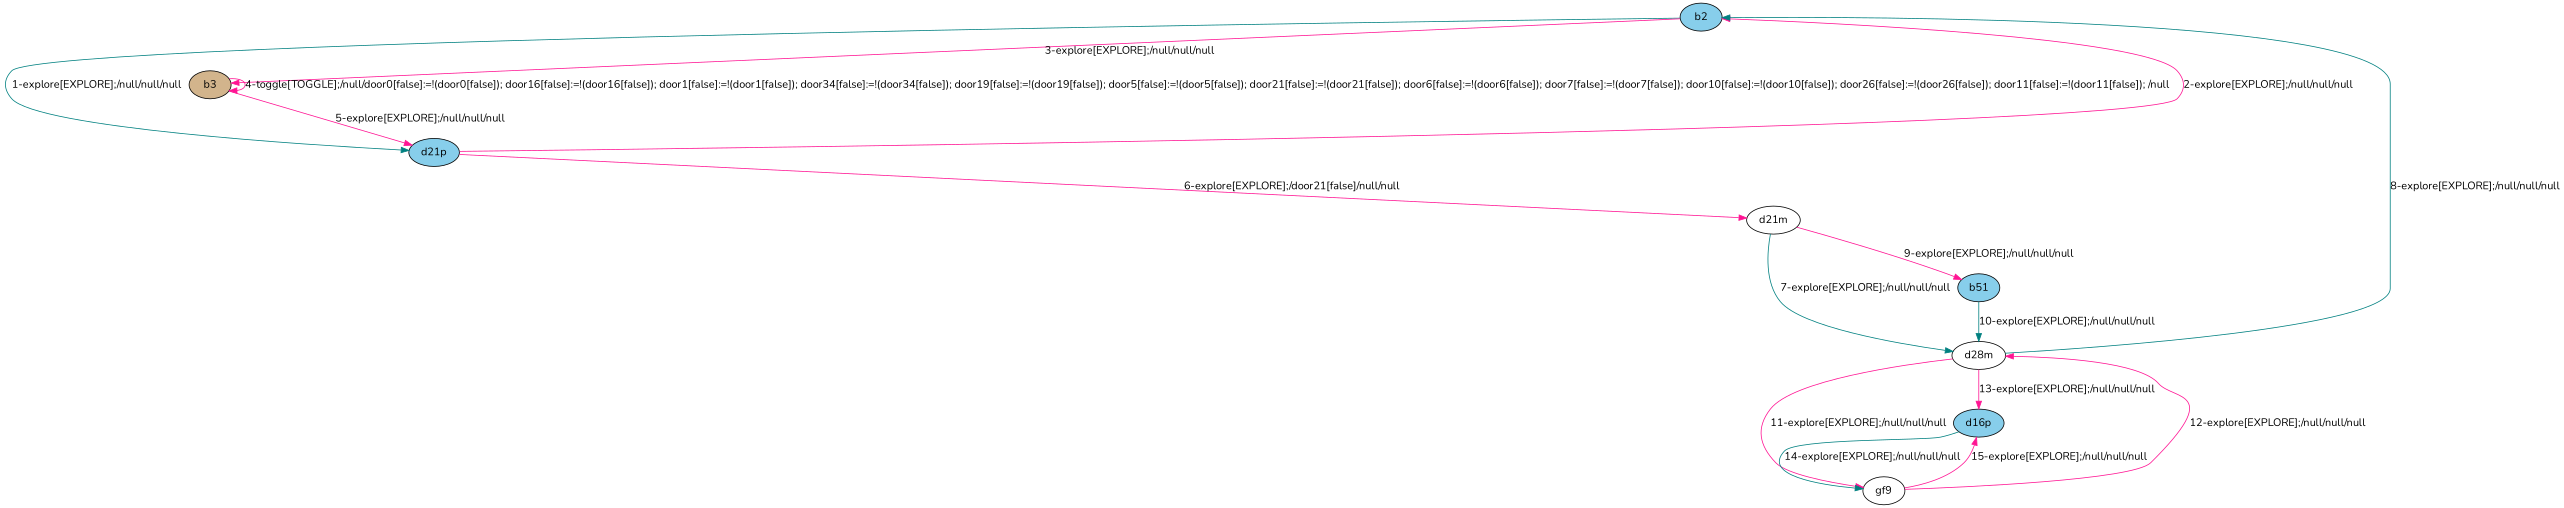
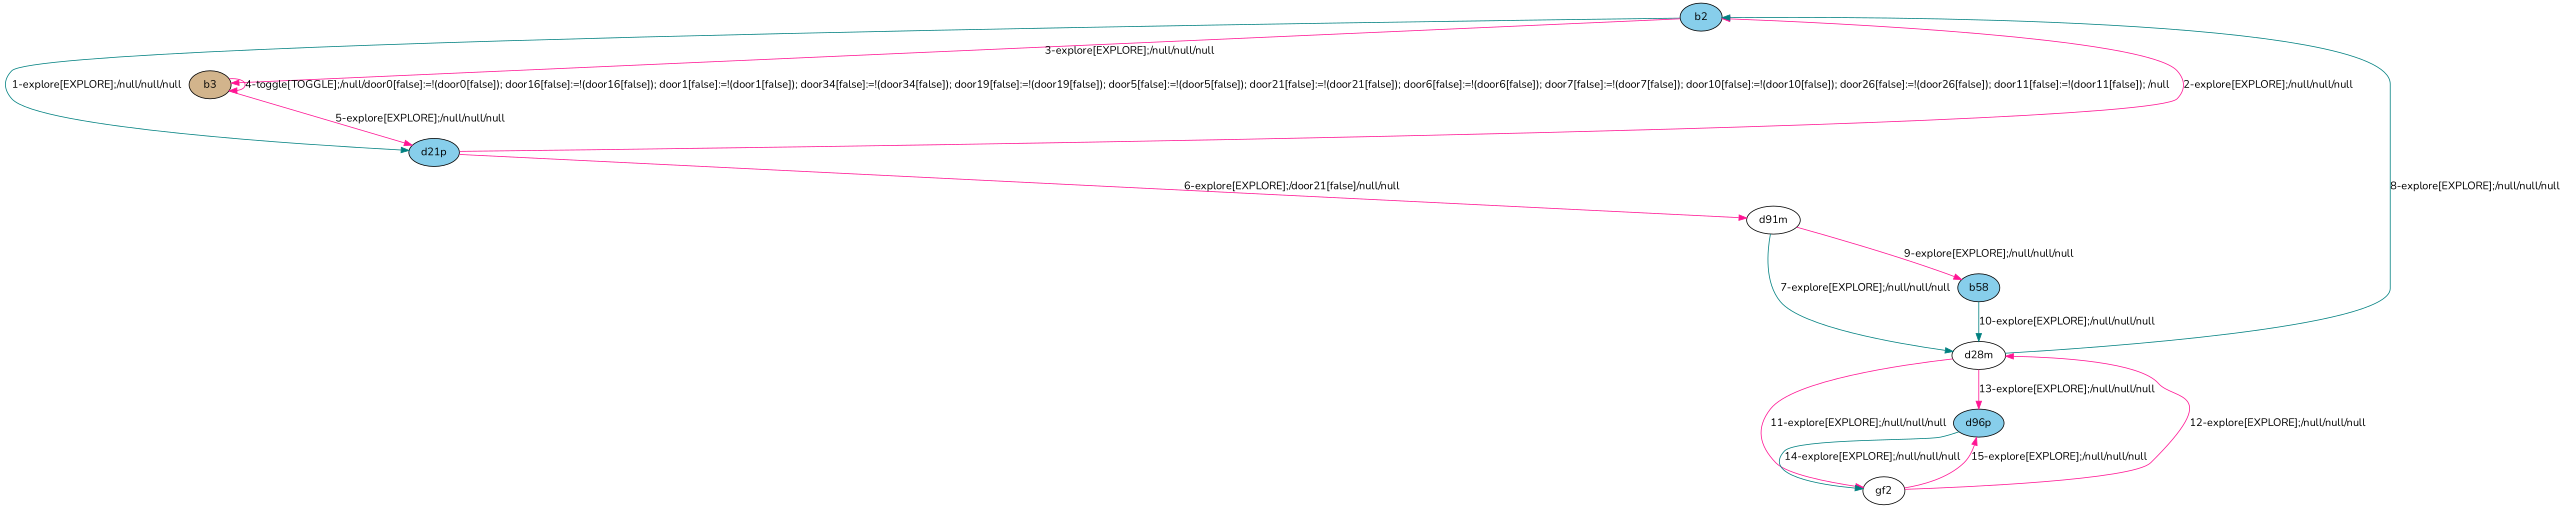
(1773, 220) -> (1773, 220)
(1979, 288) -> (1979, 288)
(1979, 423) -> (1979, 423)
(1884, 491) -> (1884, 491)
